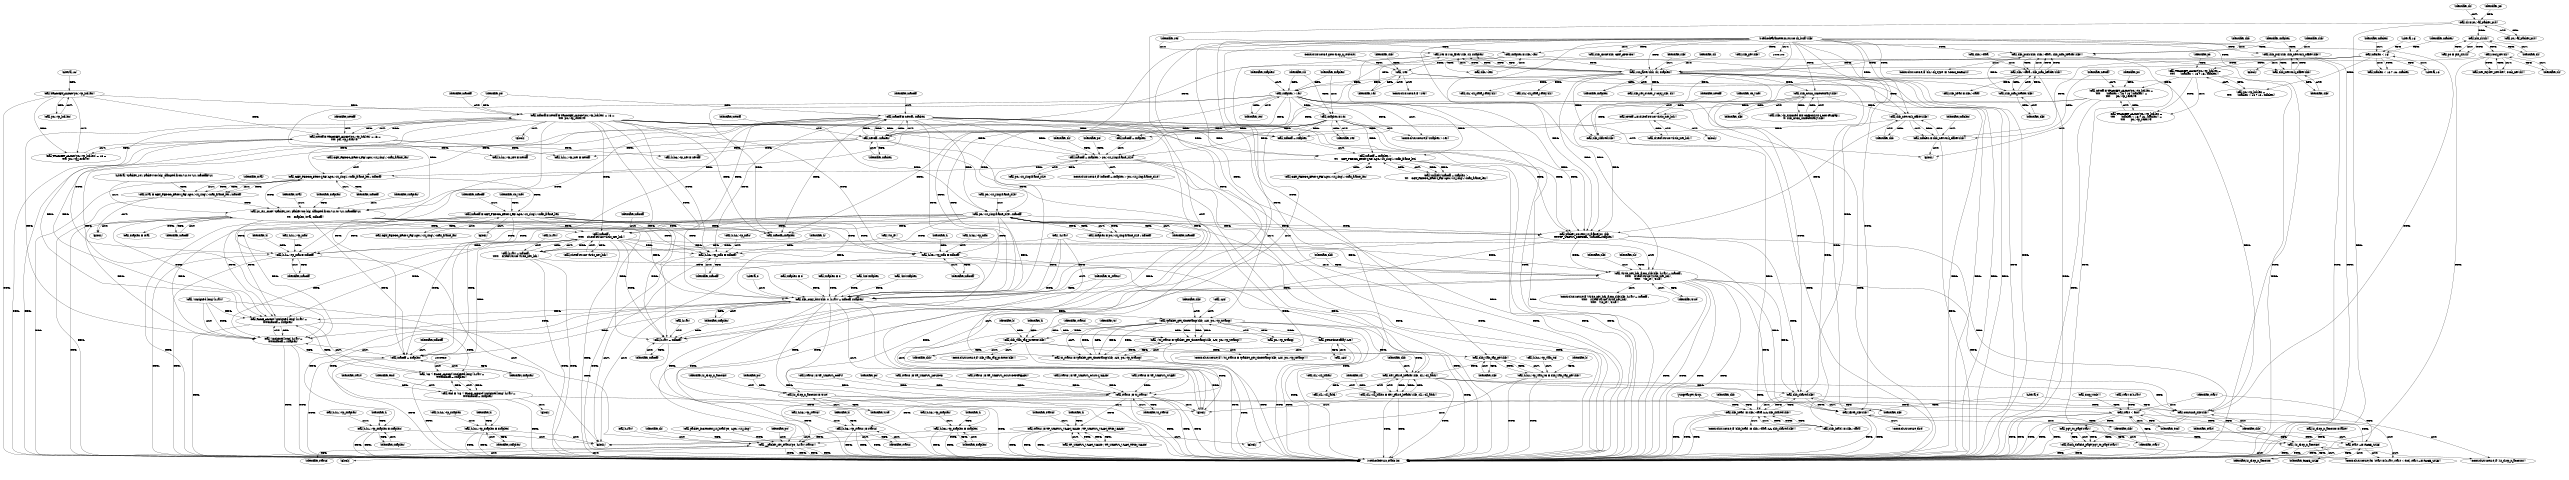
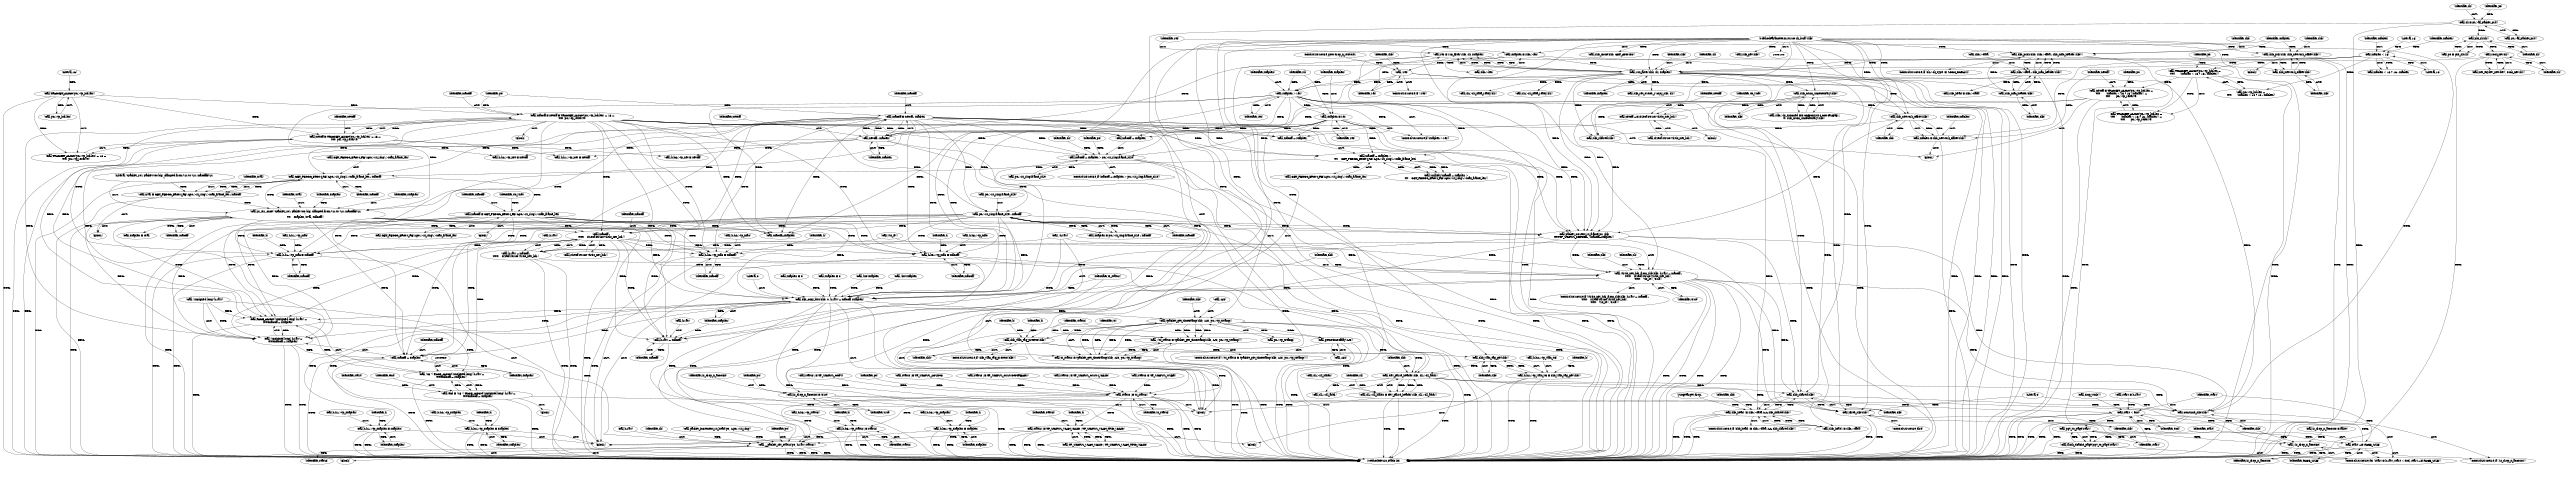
none -> (908, 188)
(1005, 292) -> none
